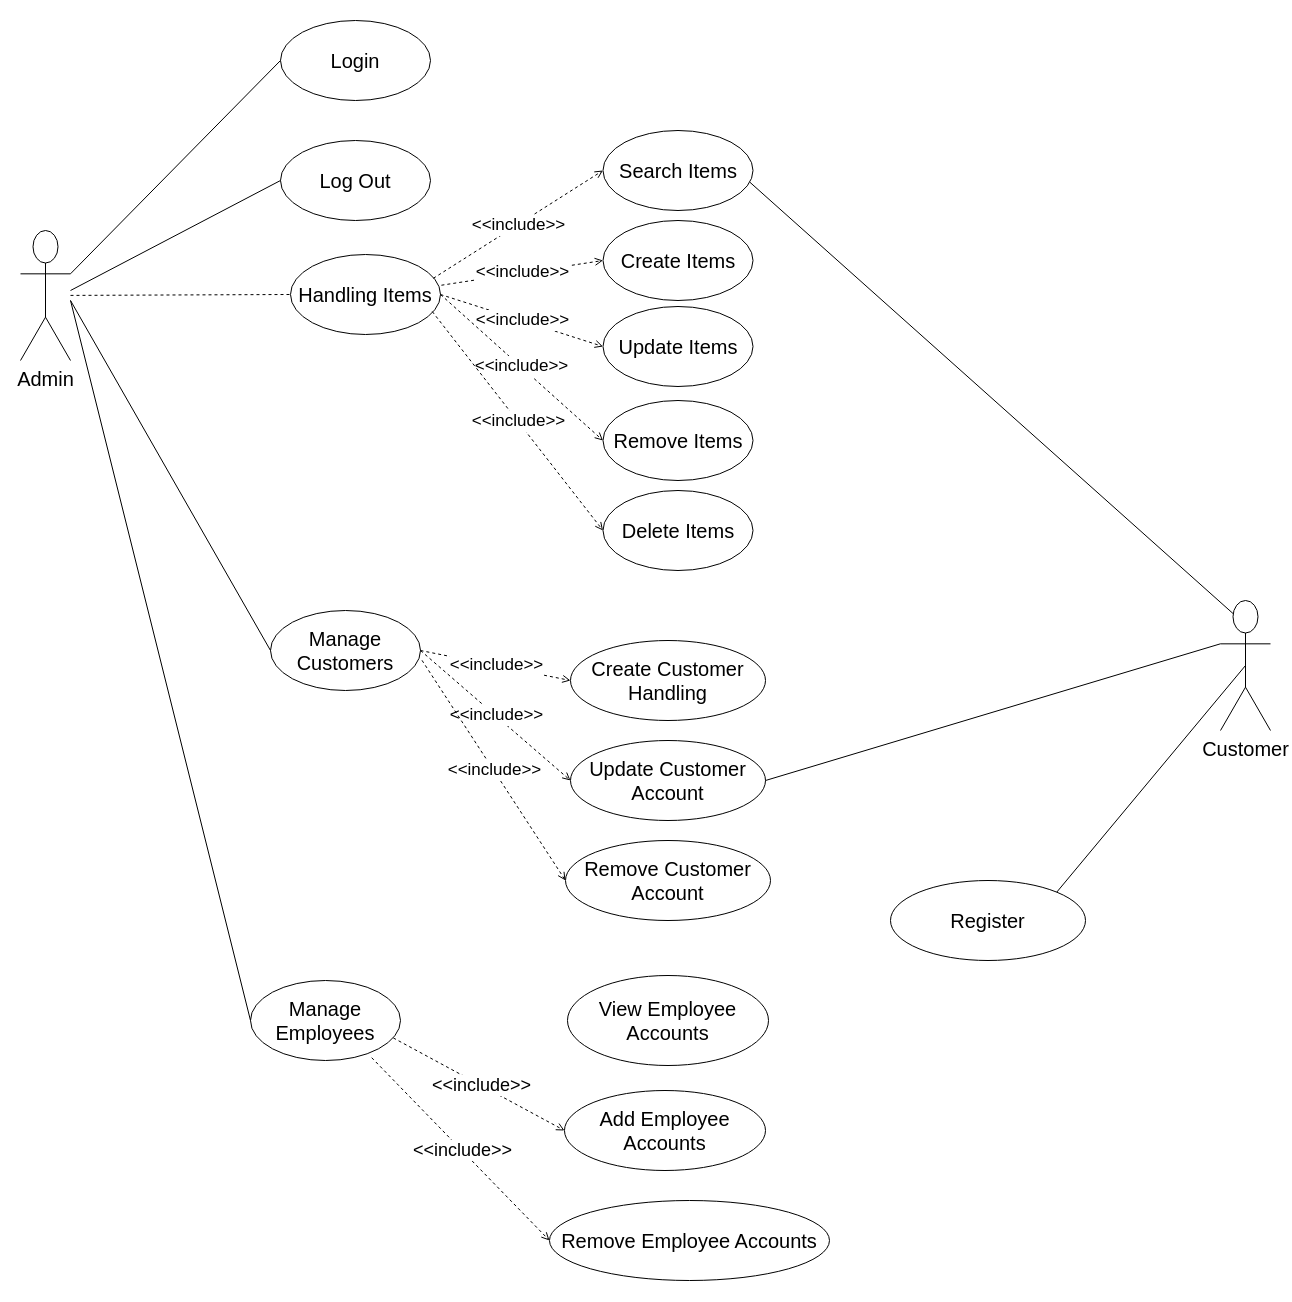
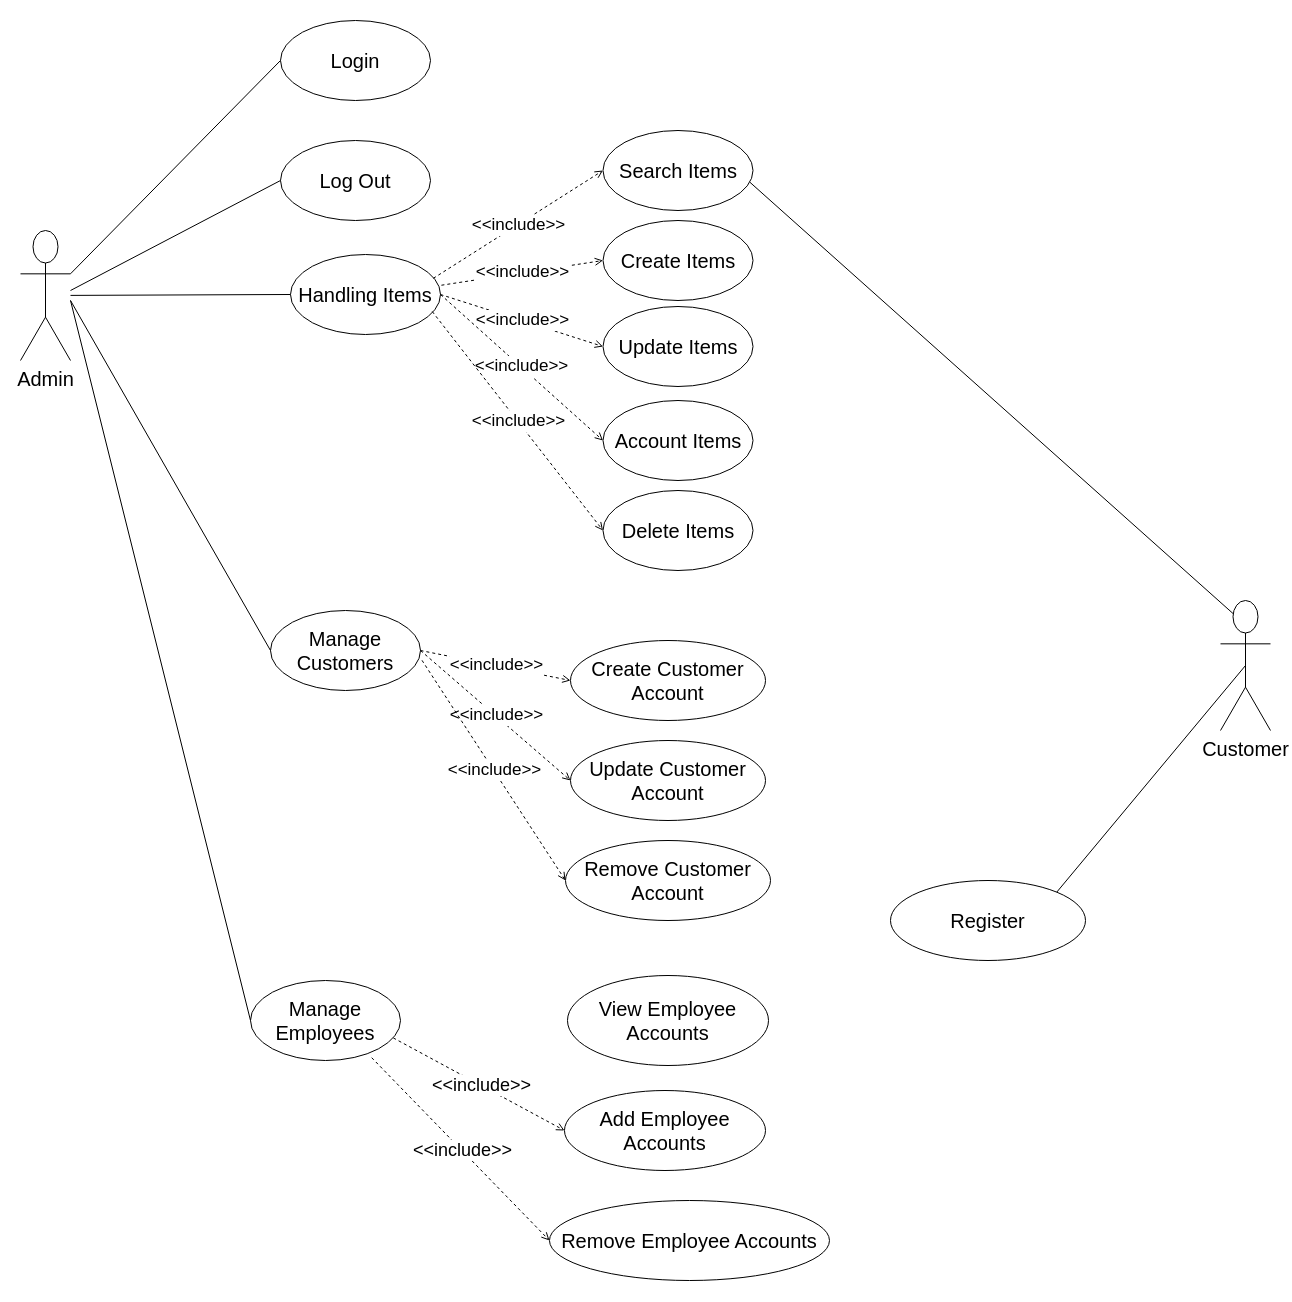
(181, 295) -> (181, 295)
(679, 441) -> (679, 441)
(668, 681) -> (668, 681)
(992, 713) -> none
